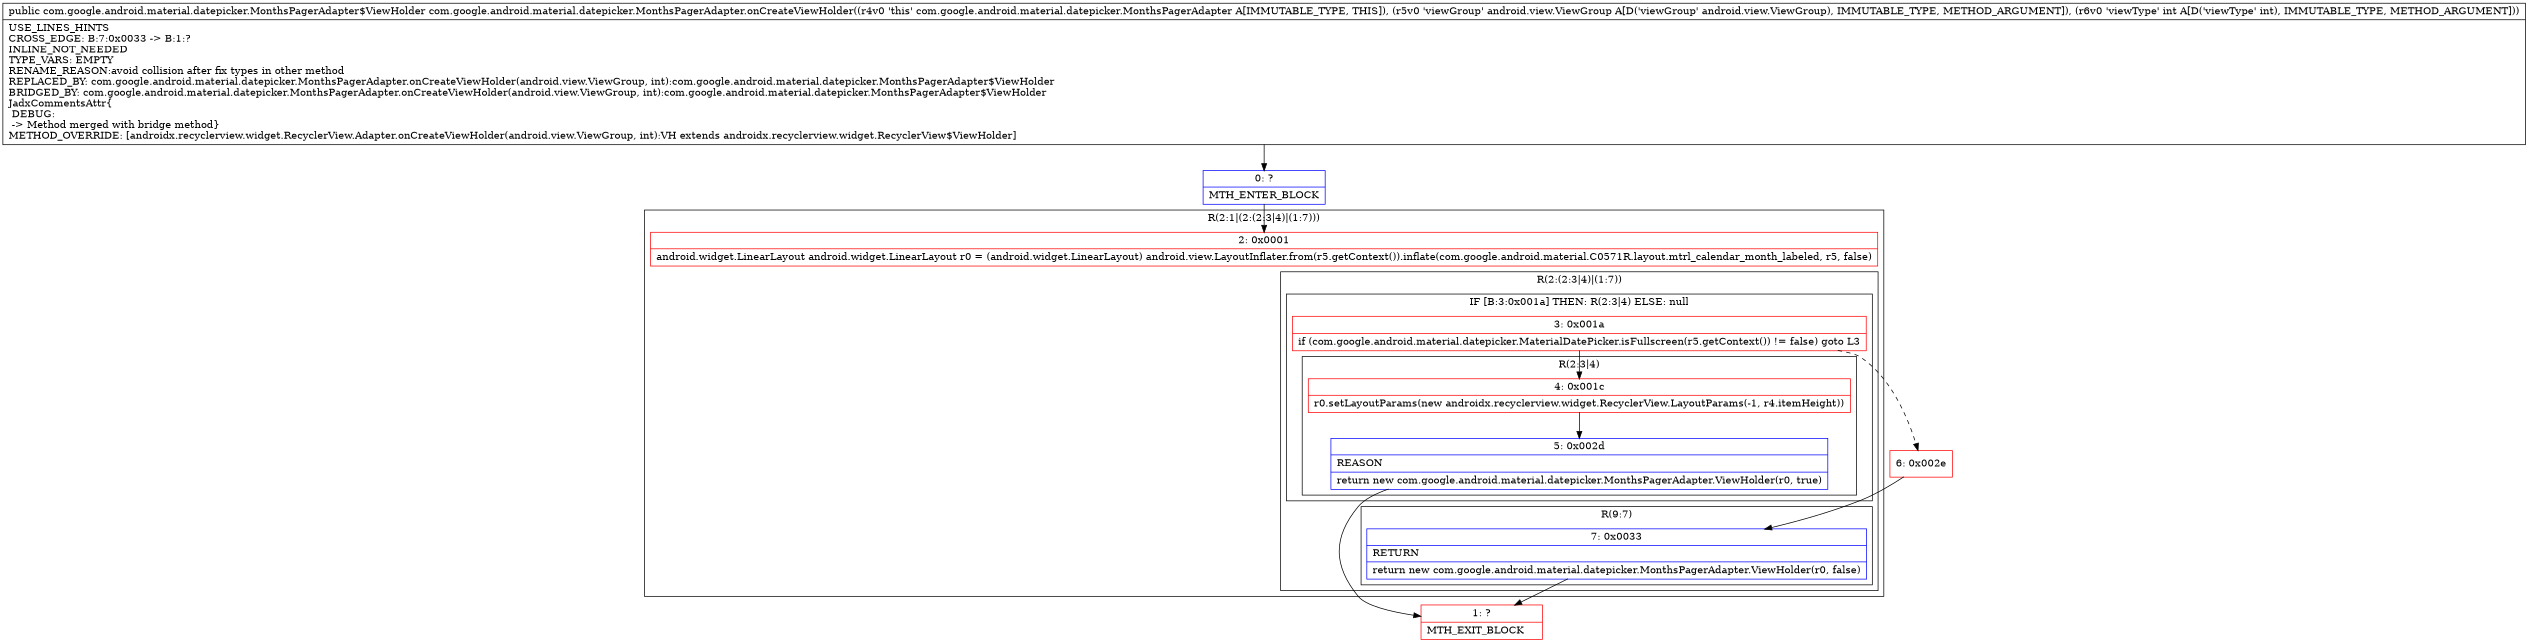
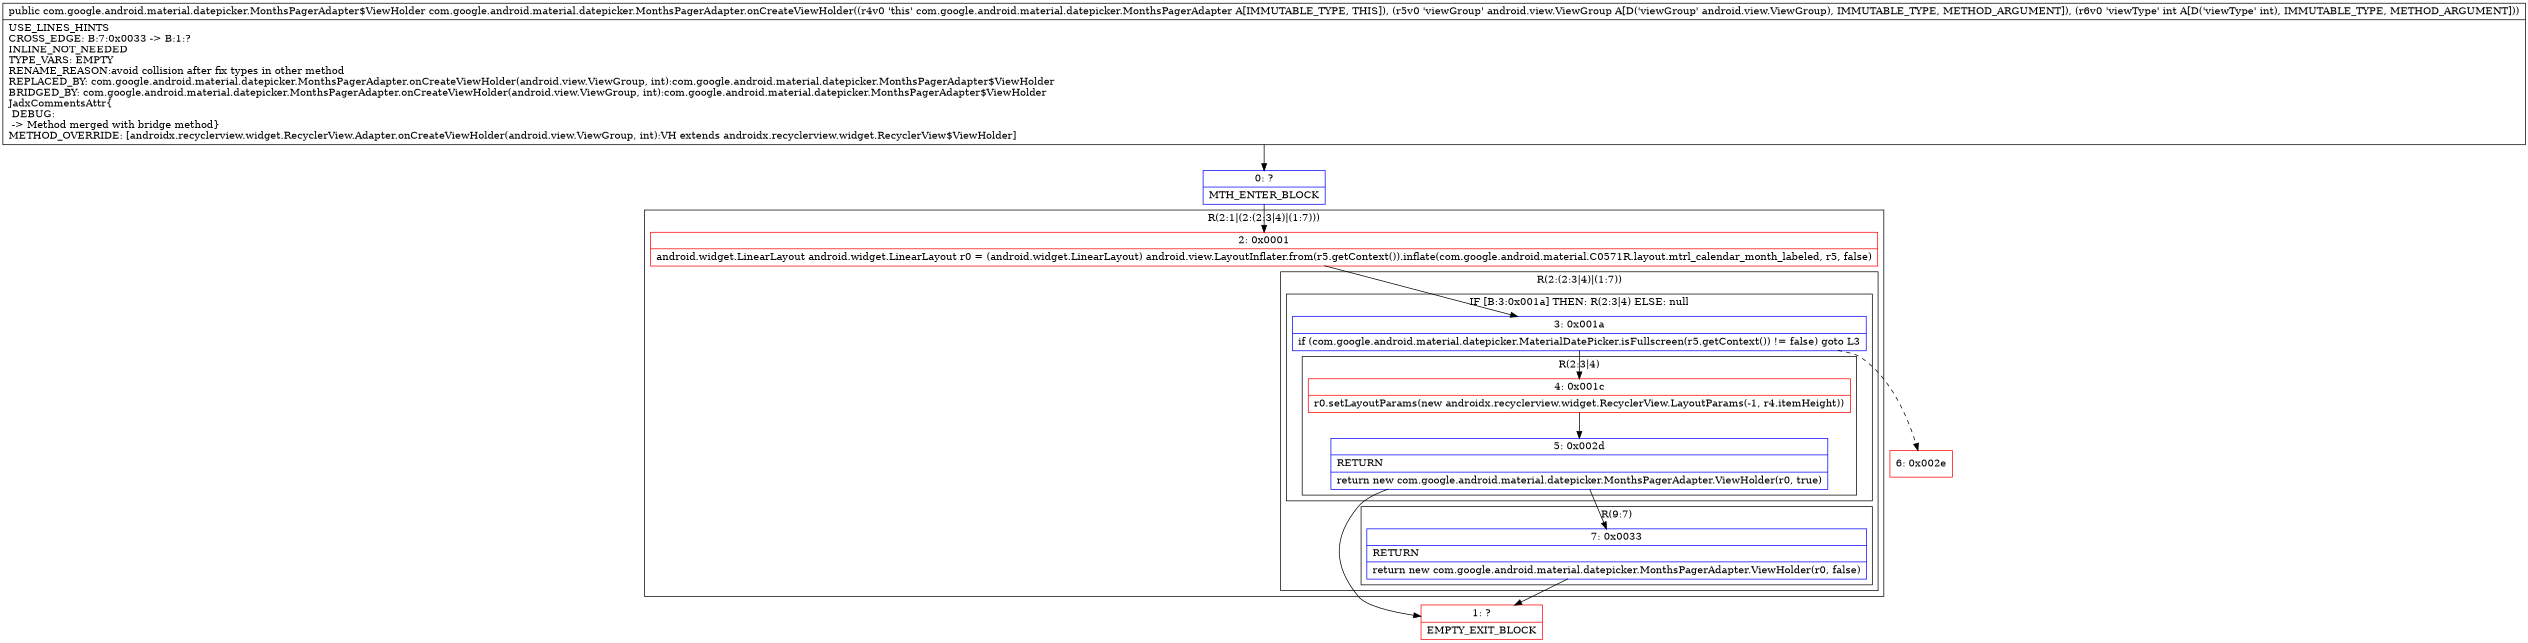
none -> (1413, 289)
(1579, 334) -> (1579, 334)
(1360, 463) -> (1360, 463)
(1830, 511) -> (1599, 512)
(1476, 630) -> (1482, 630)
